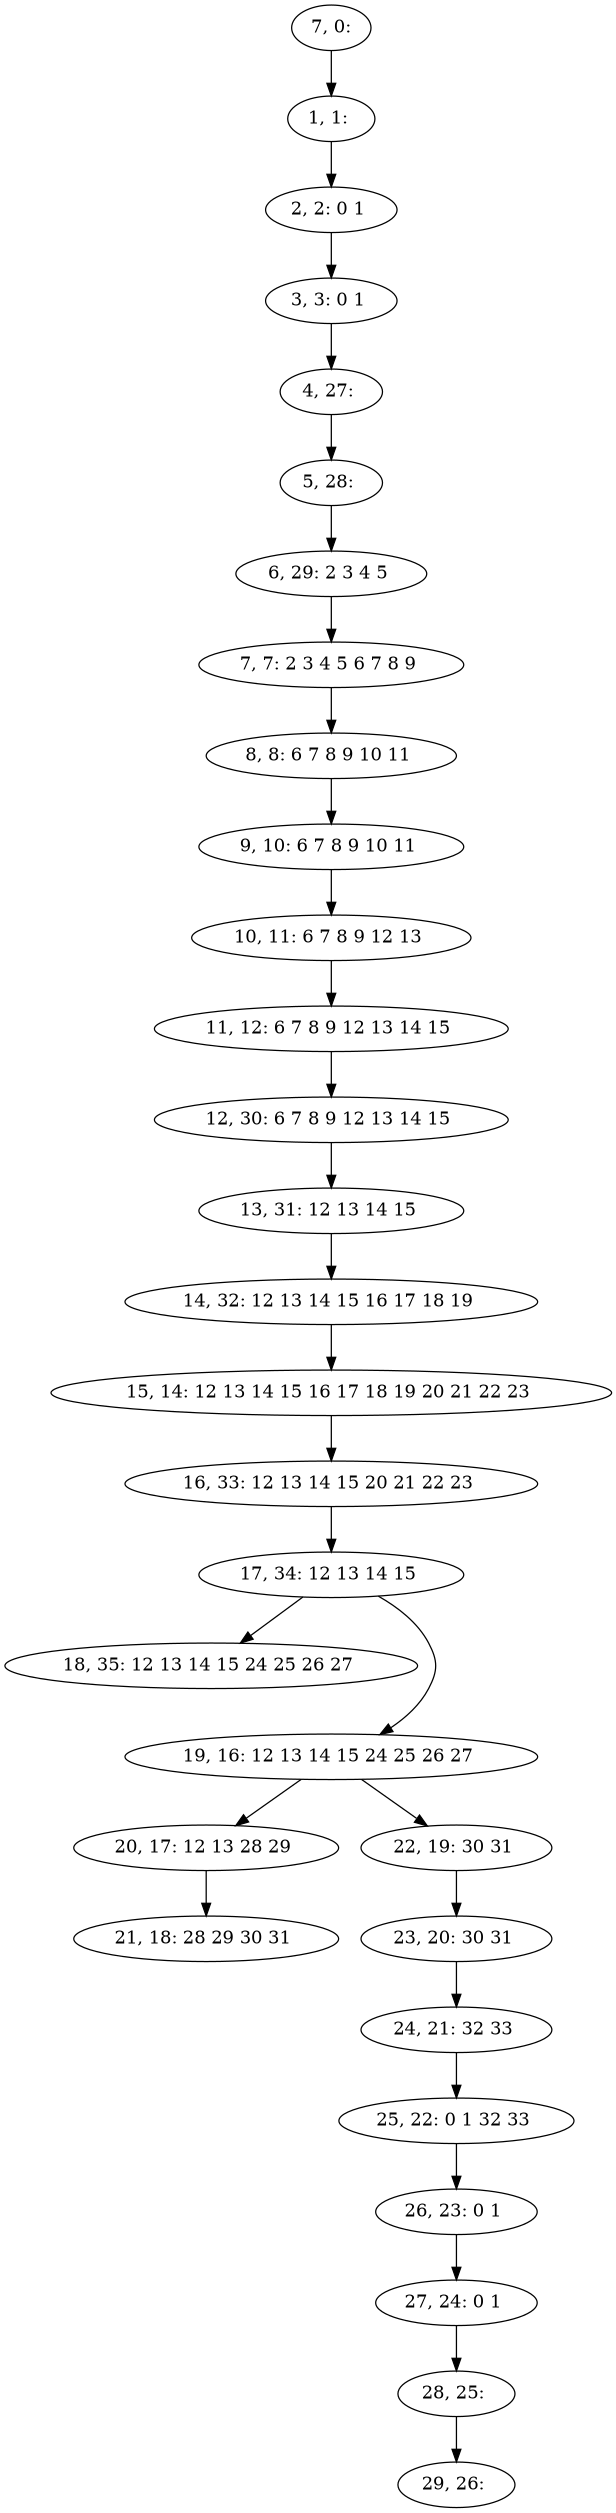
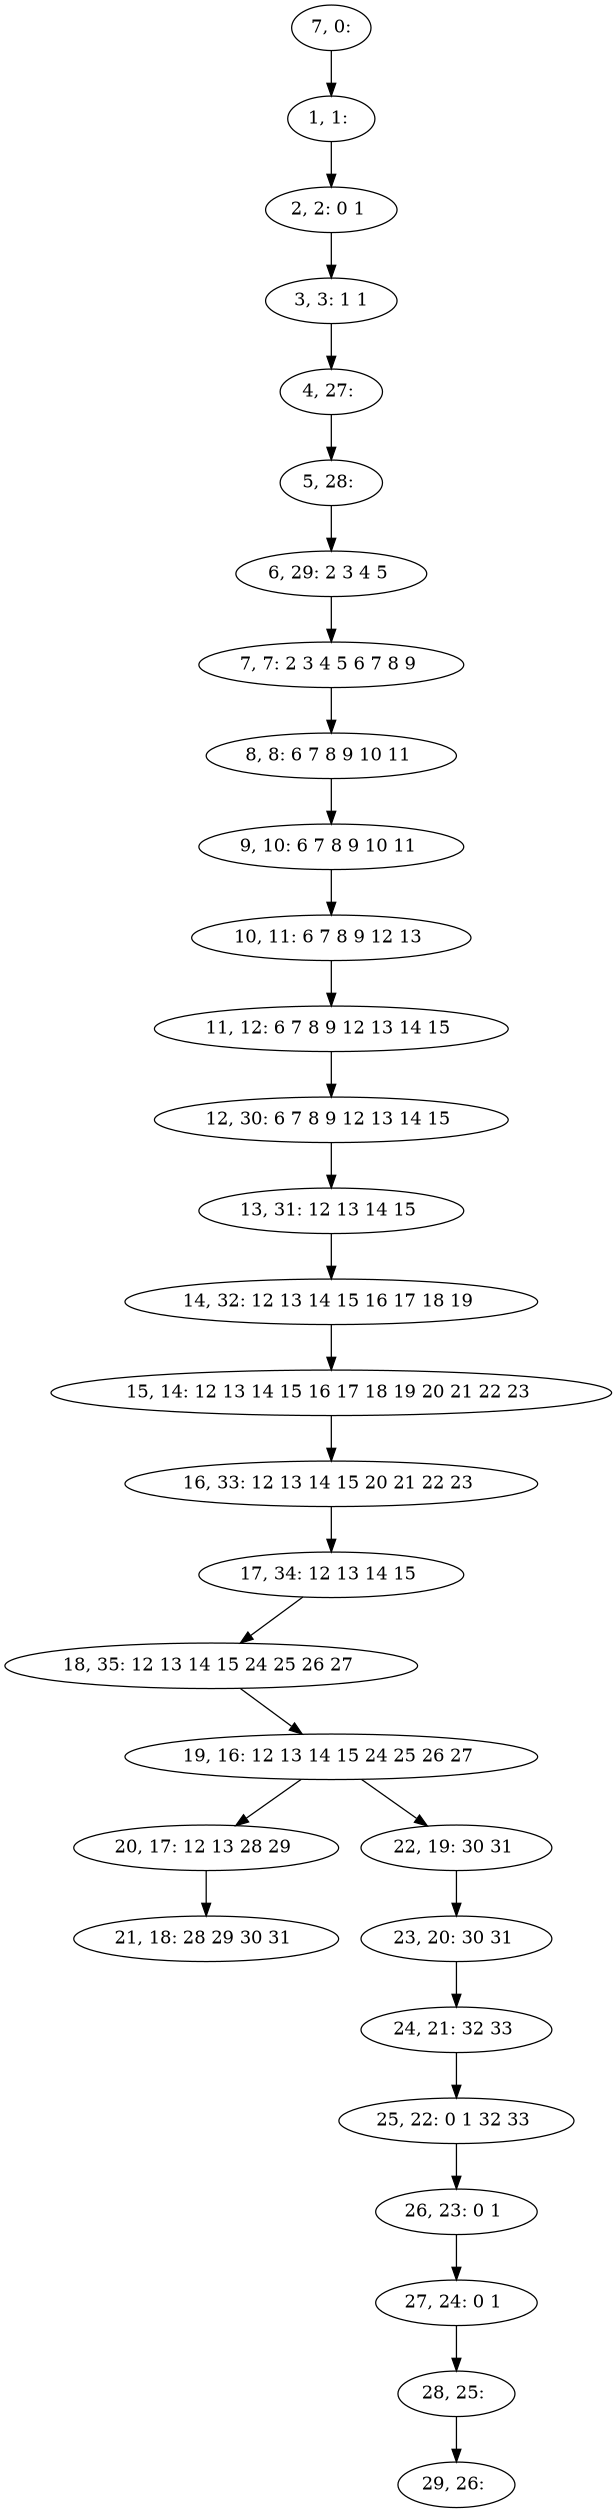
(331, 301) -> (331, 301)
(435, 1659) -> (266, 1707)
